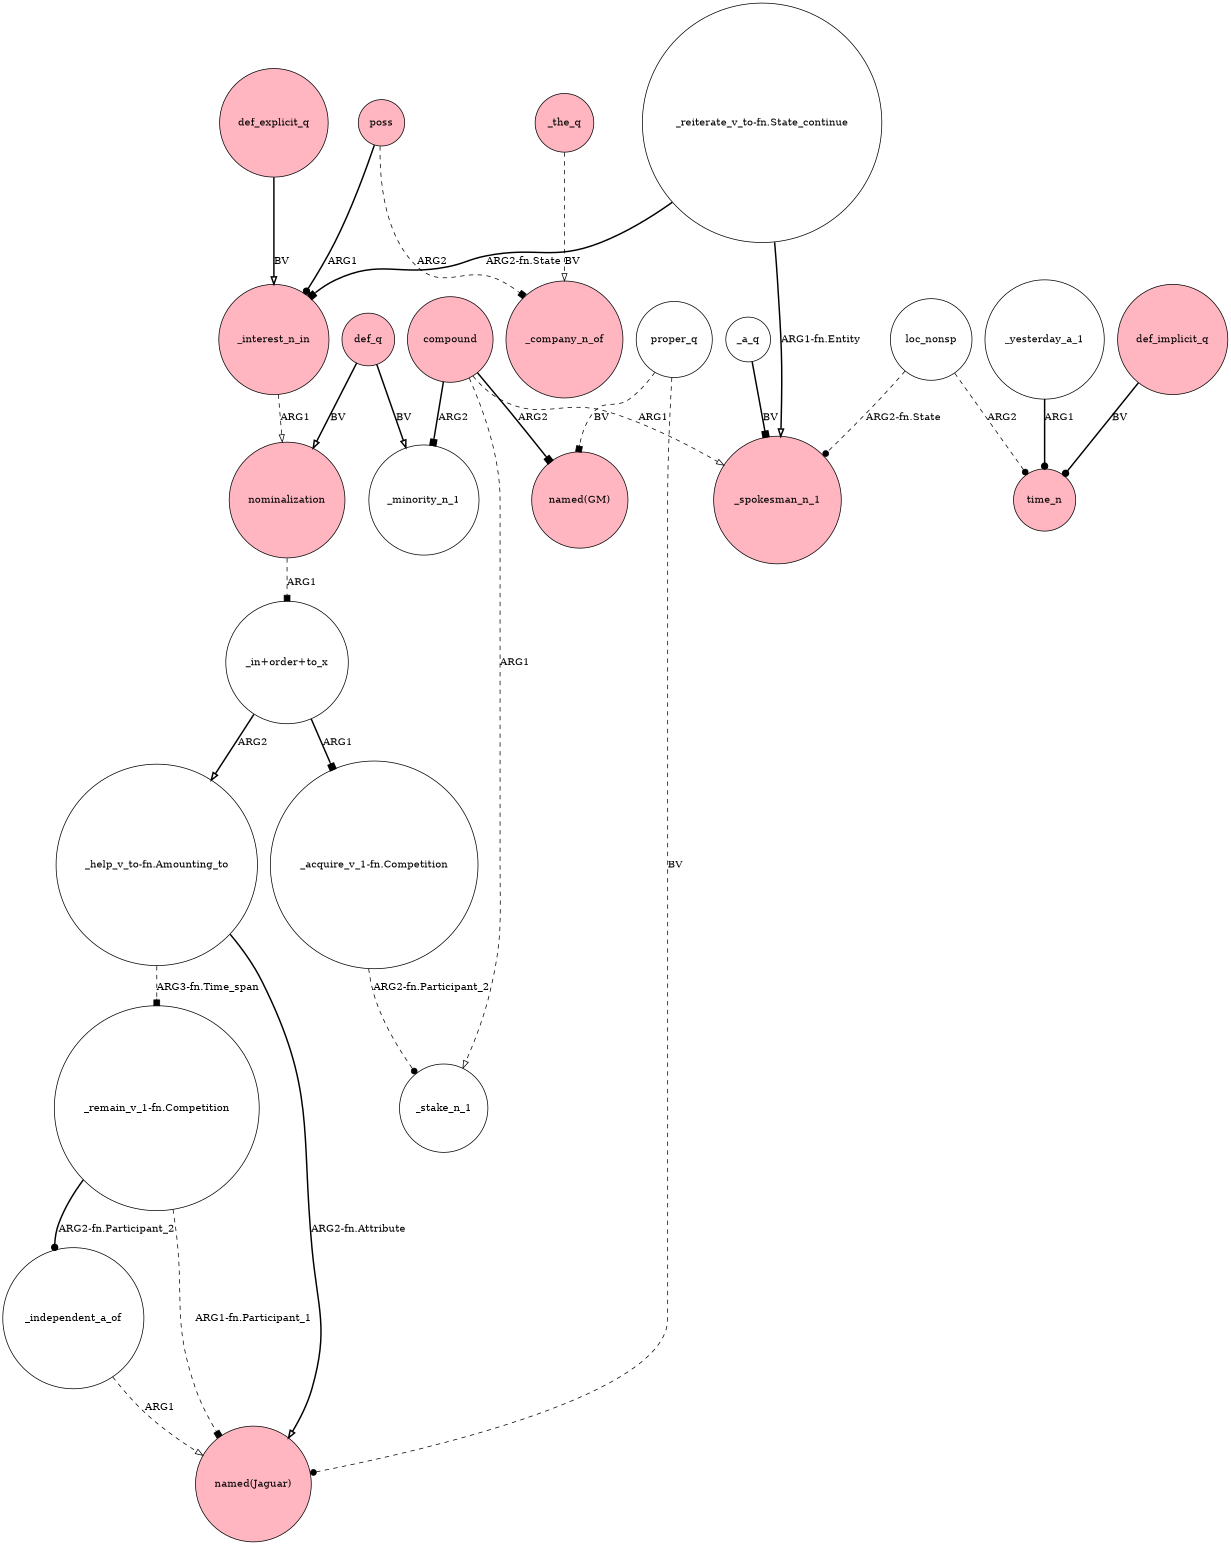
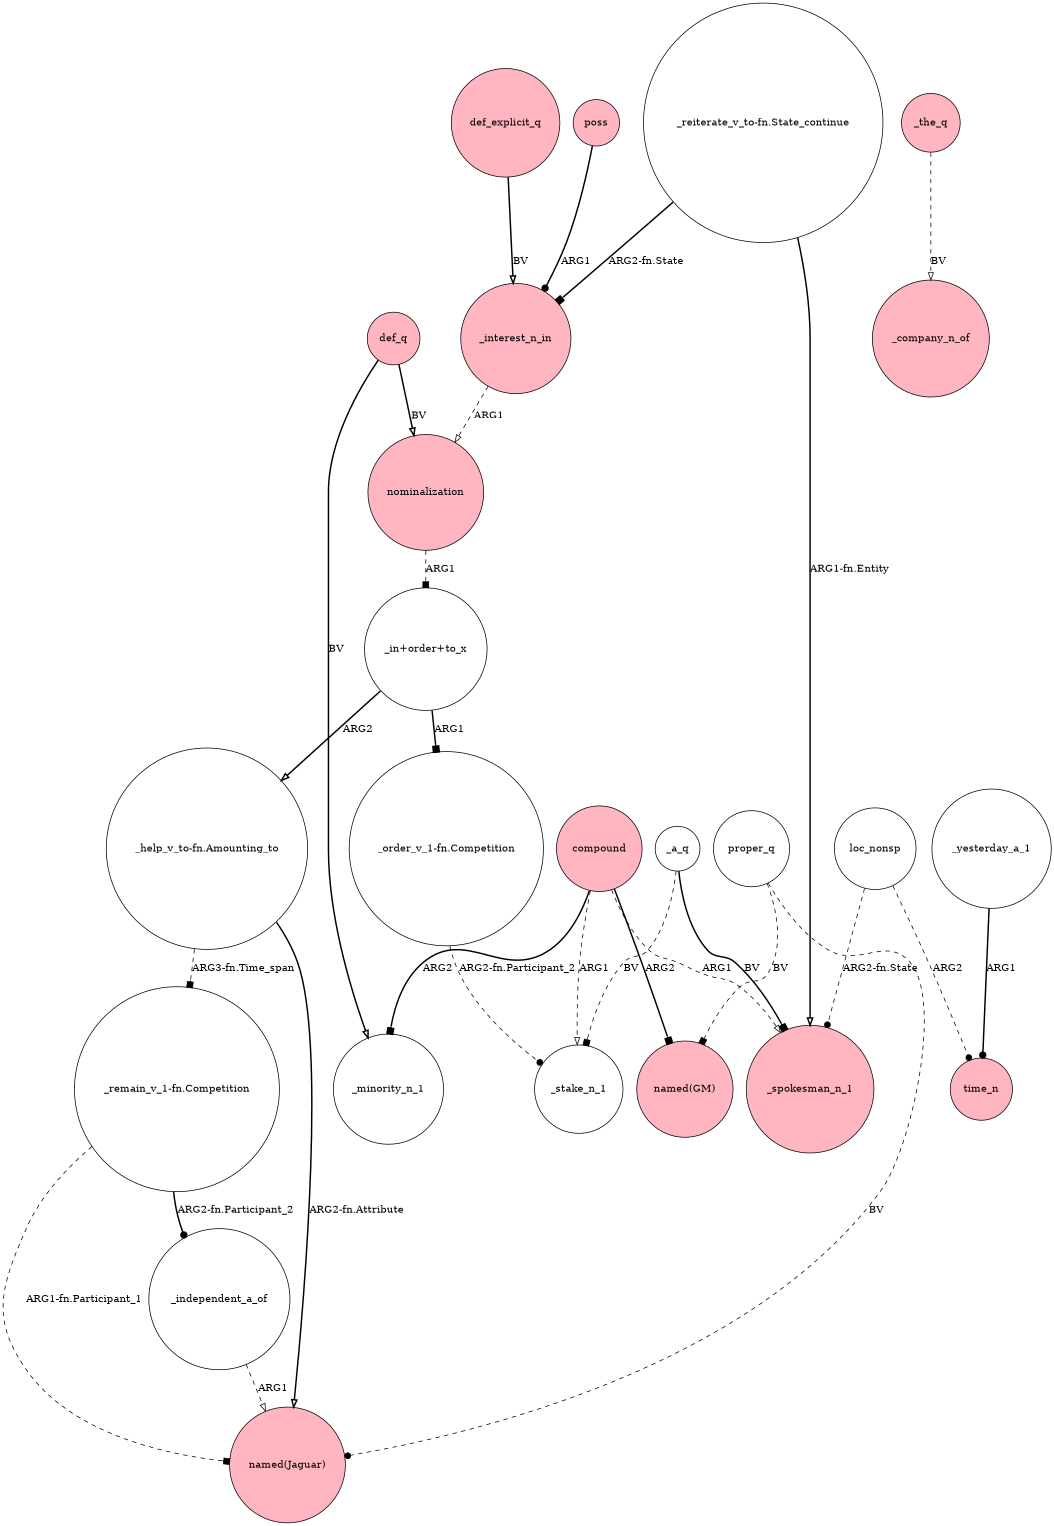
(410, 259) -> none
(1173, 339) -> none
(374, 865) -> (446, 849)
none -> (631, 957)
